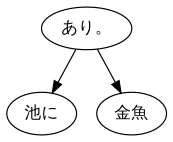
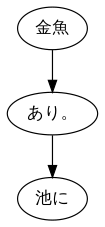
(106, 66) -> (52, 65)
